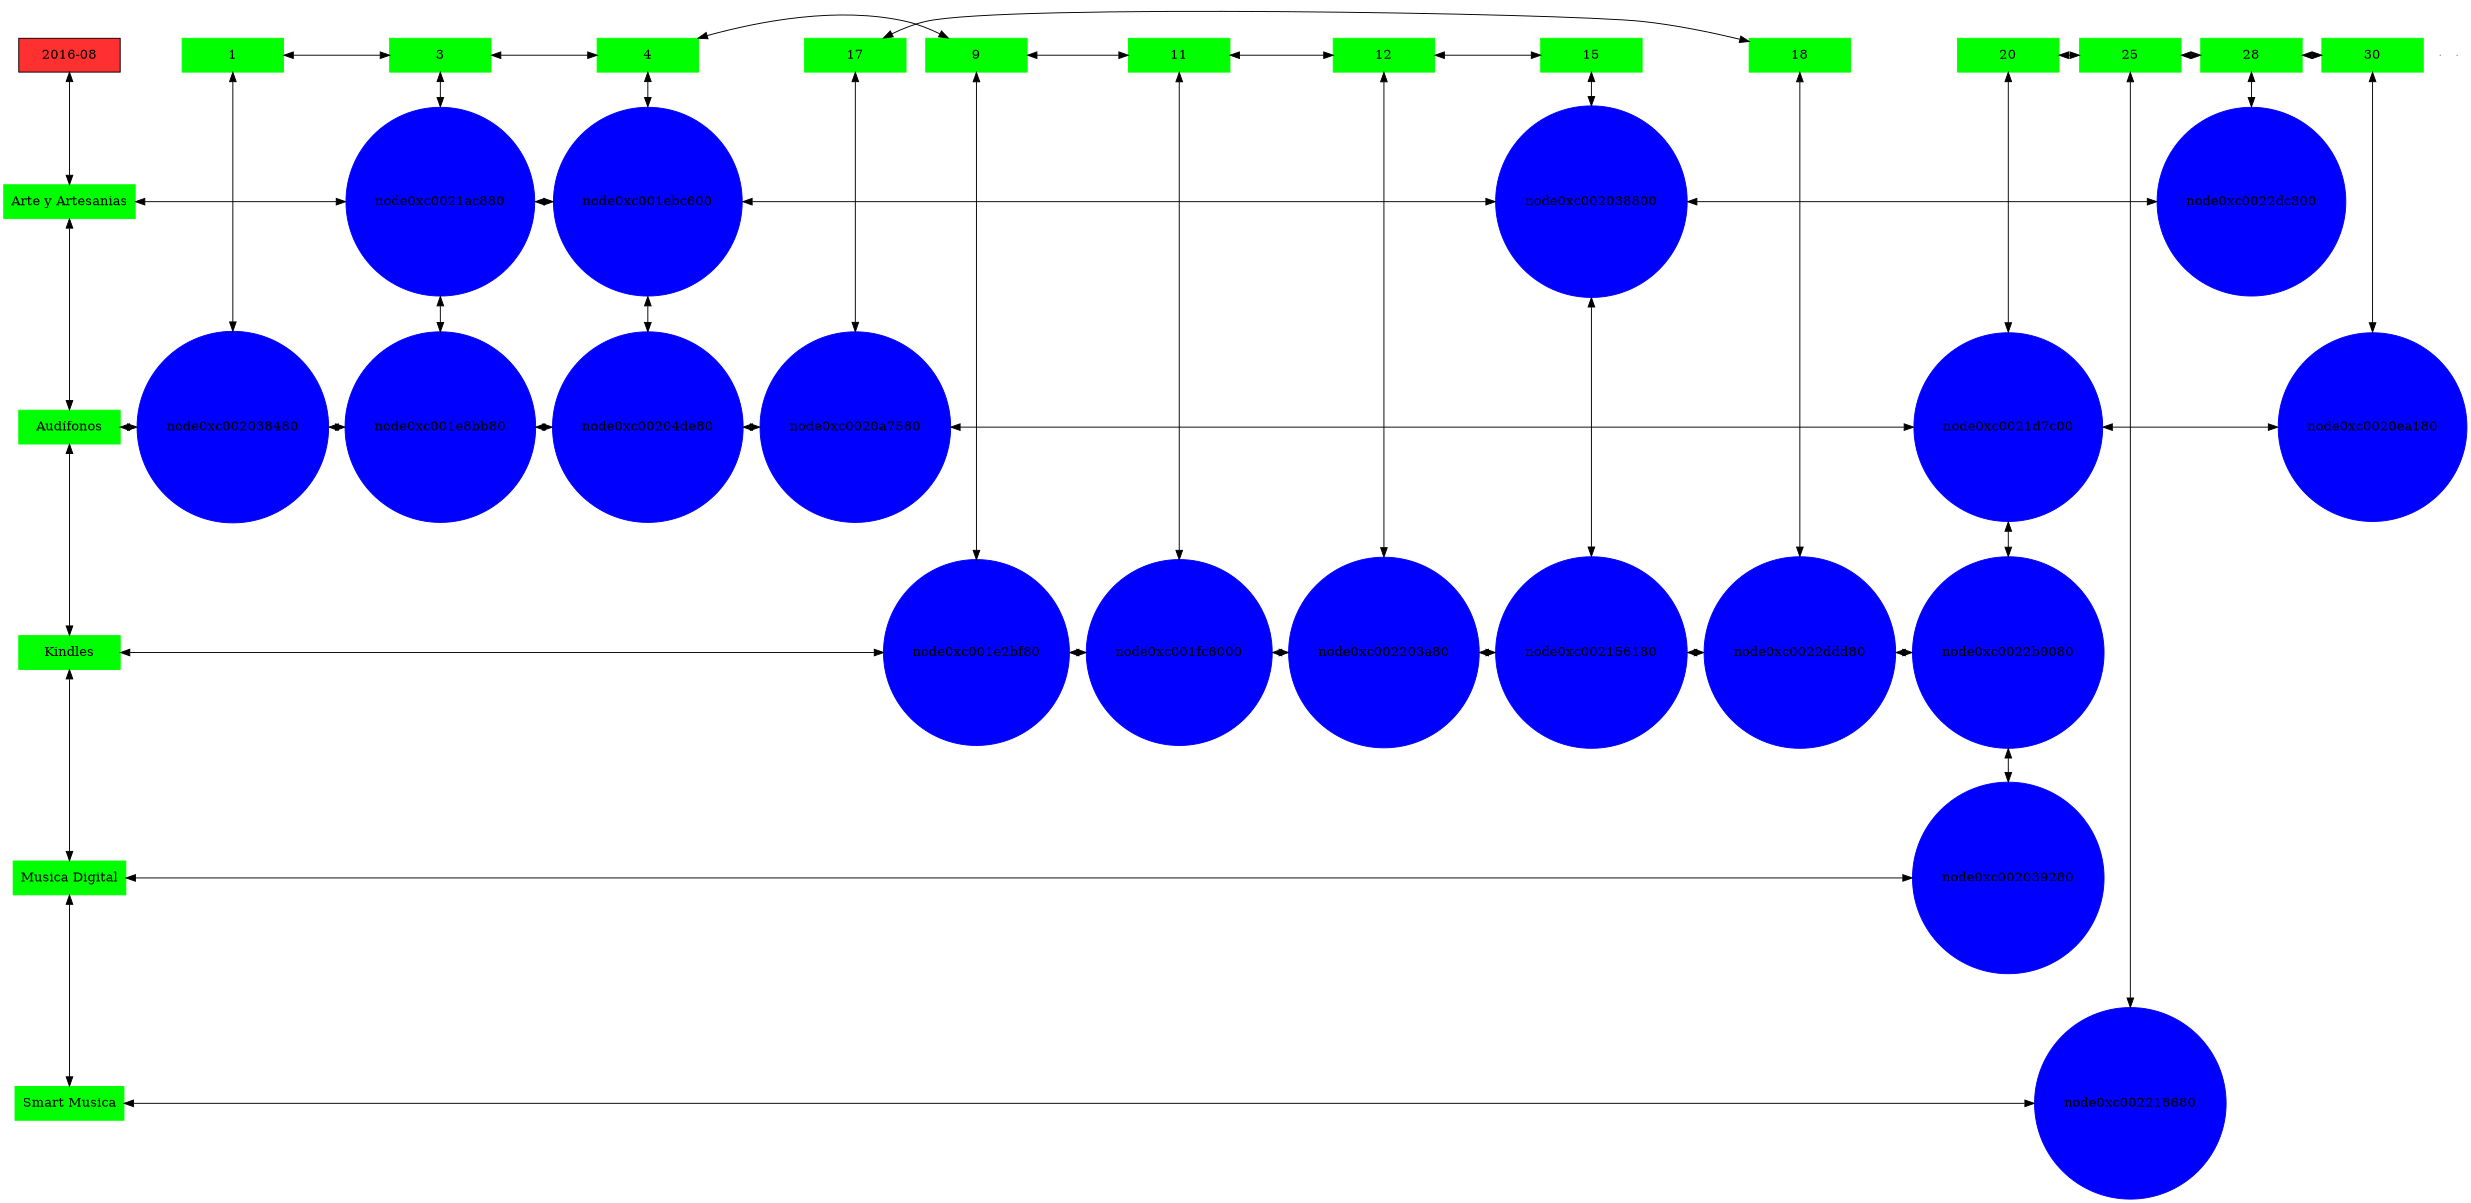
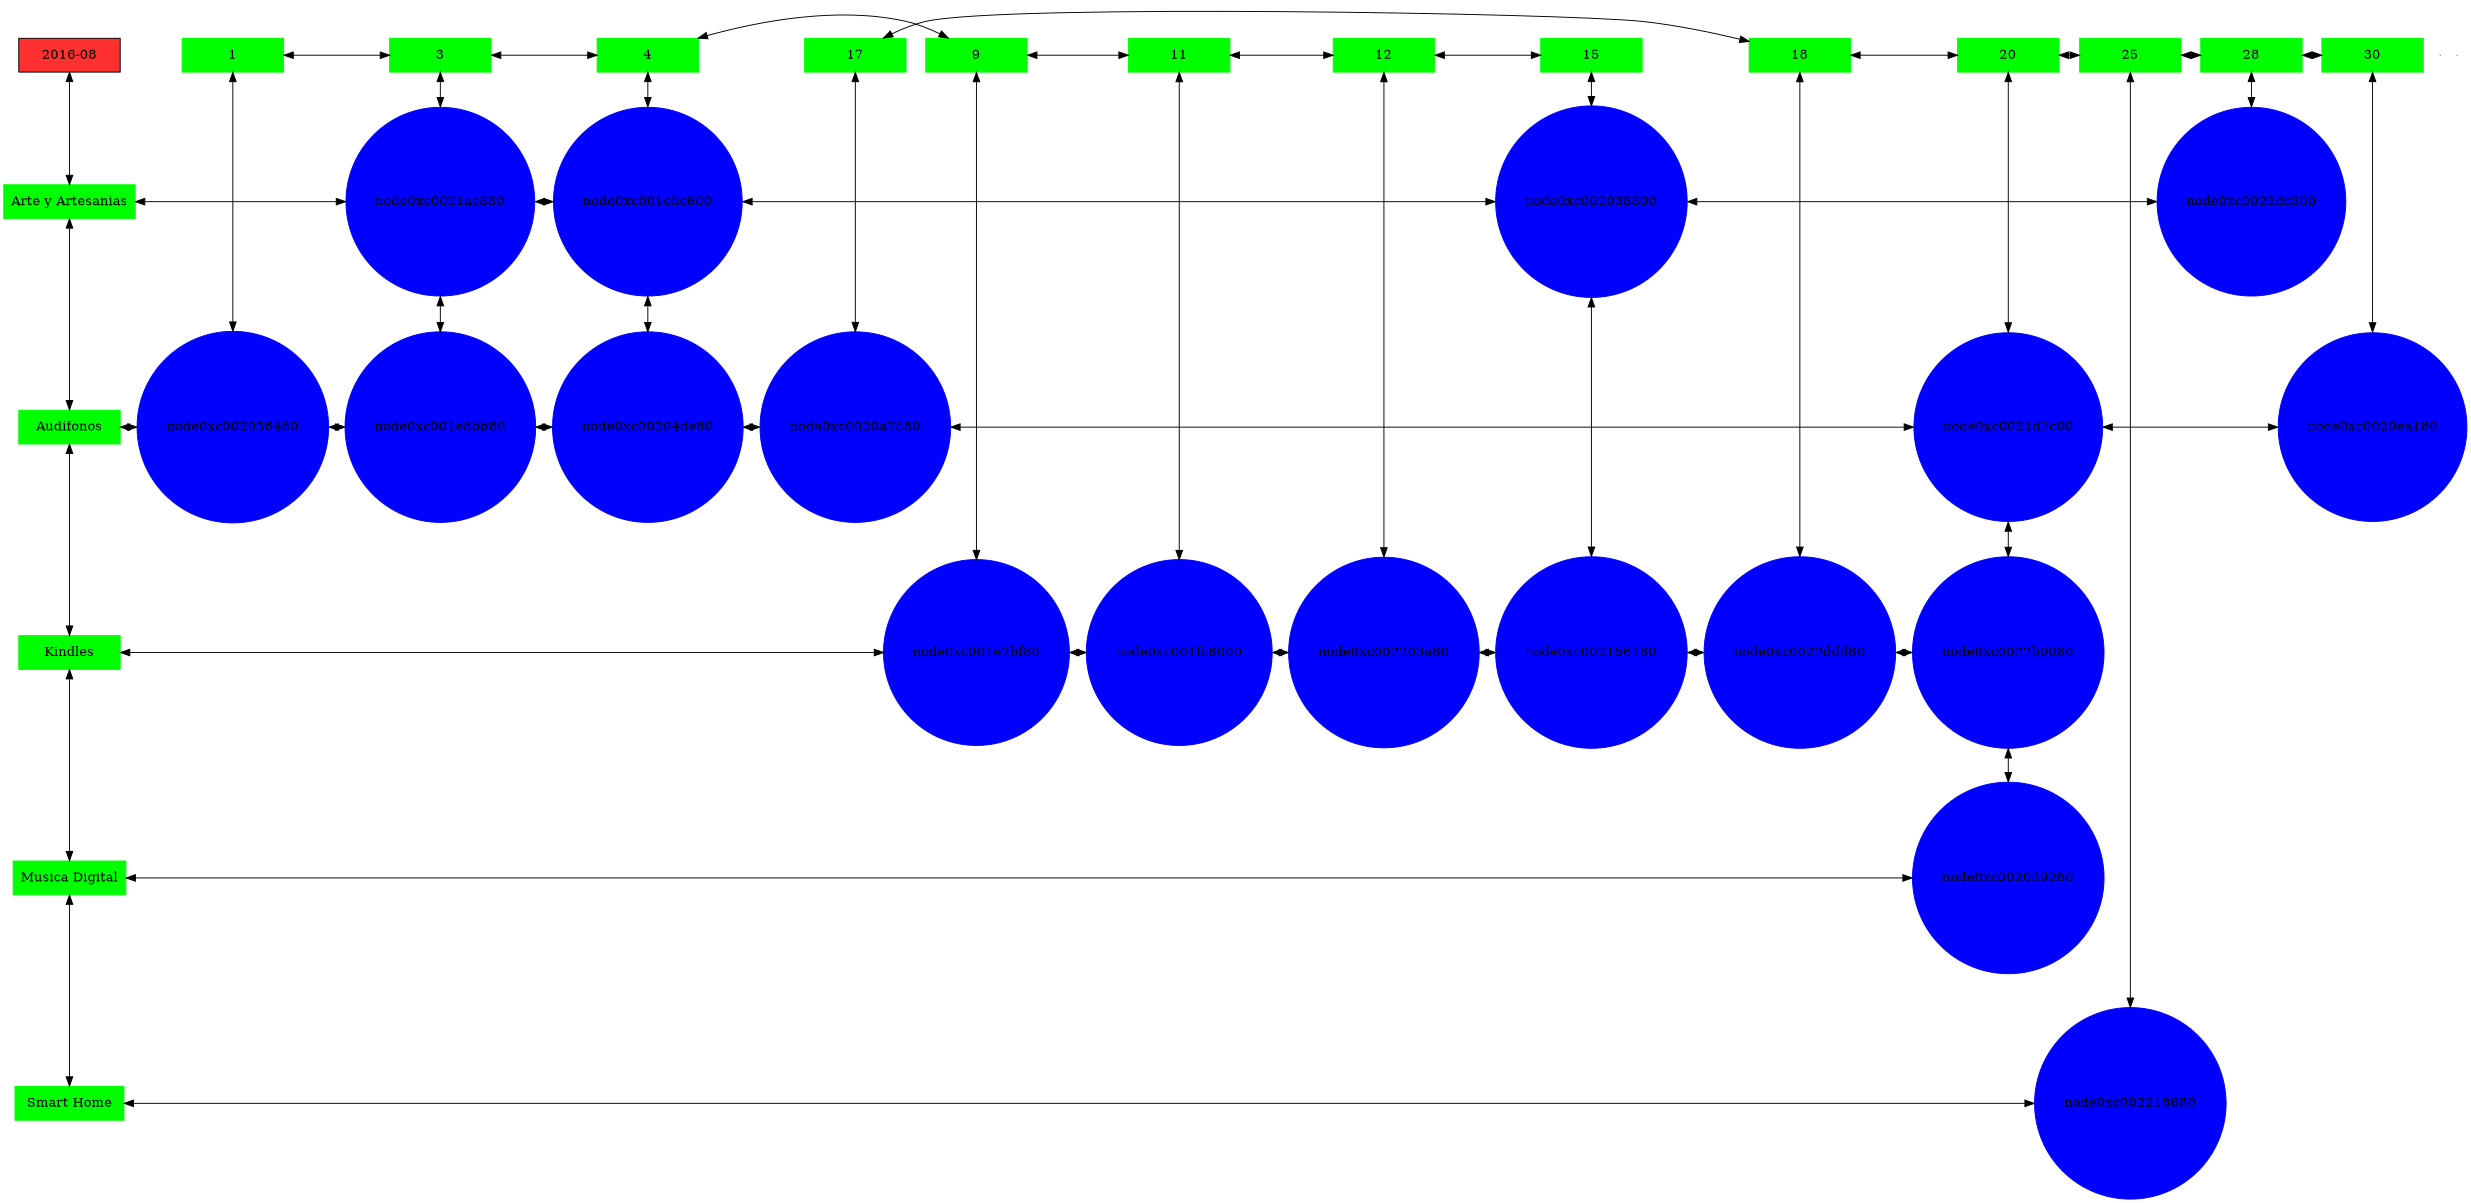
none -> (1904, 55)
(69, 1103) -> (69, 1103)
